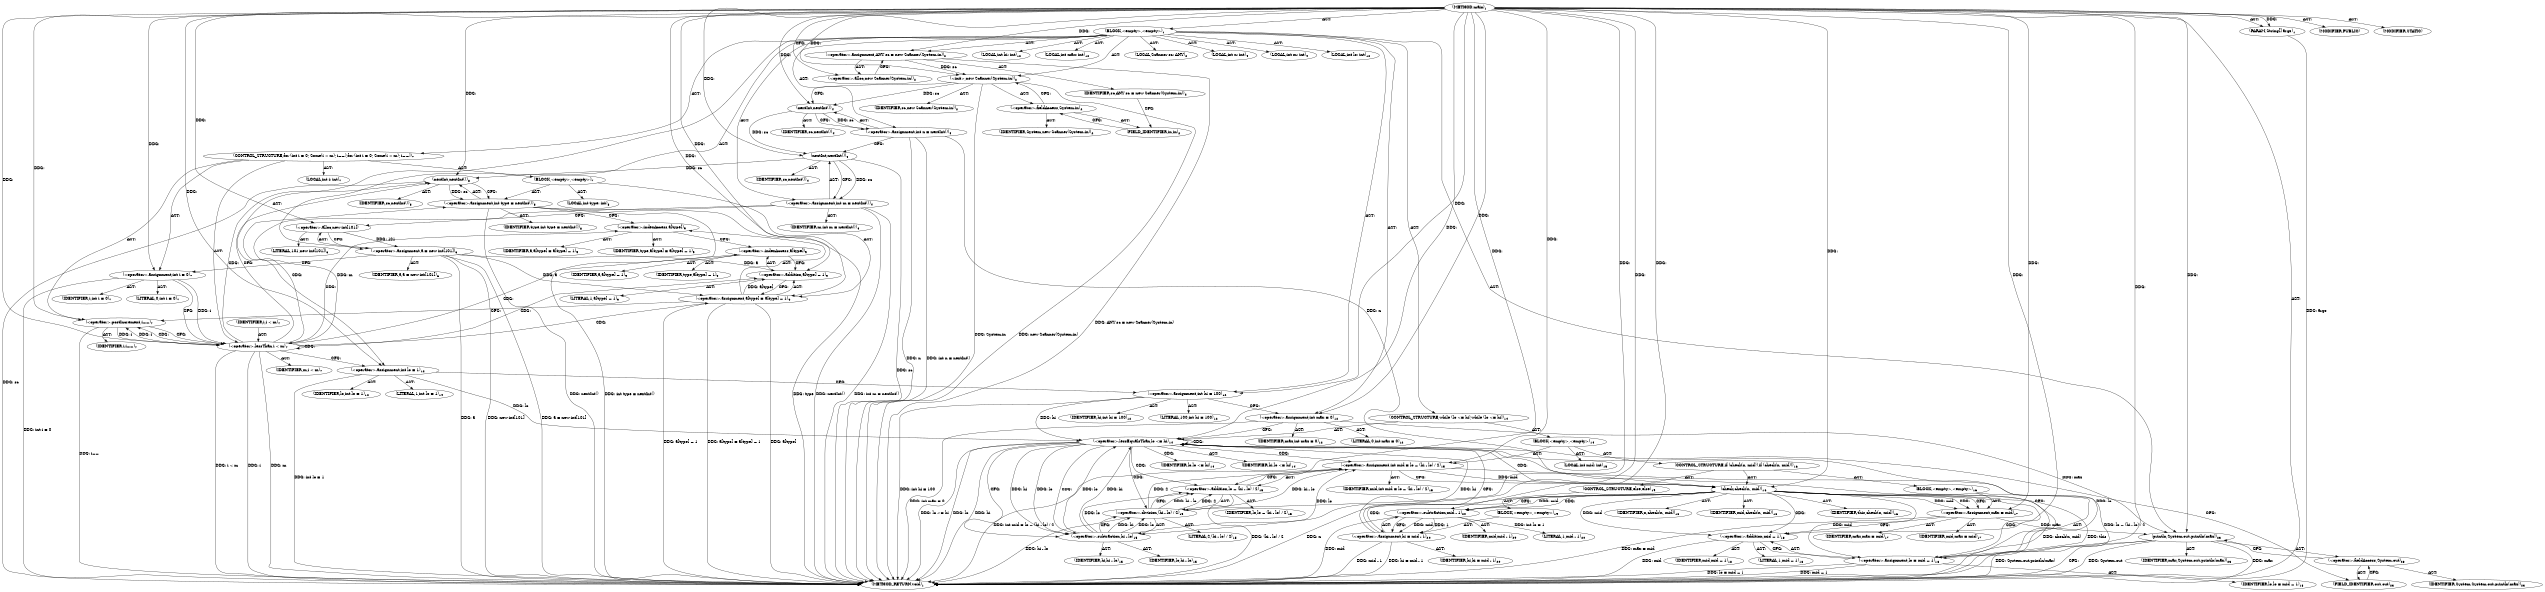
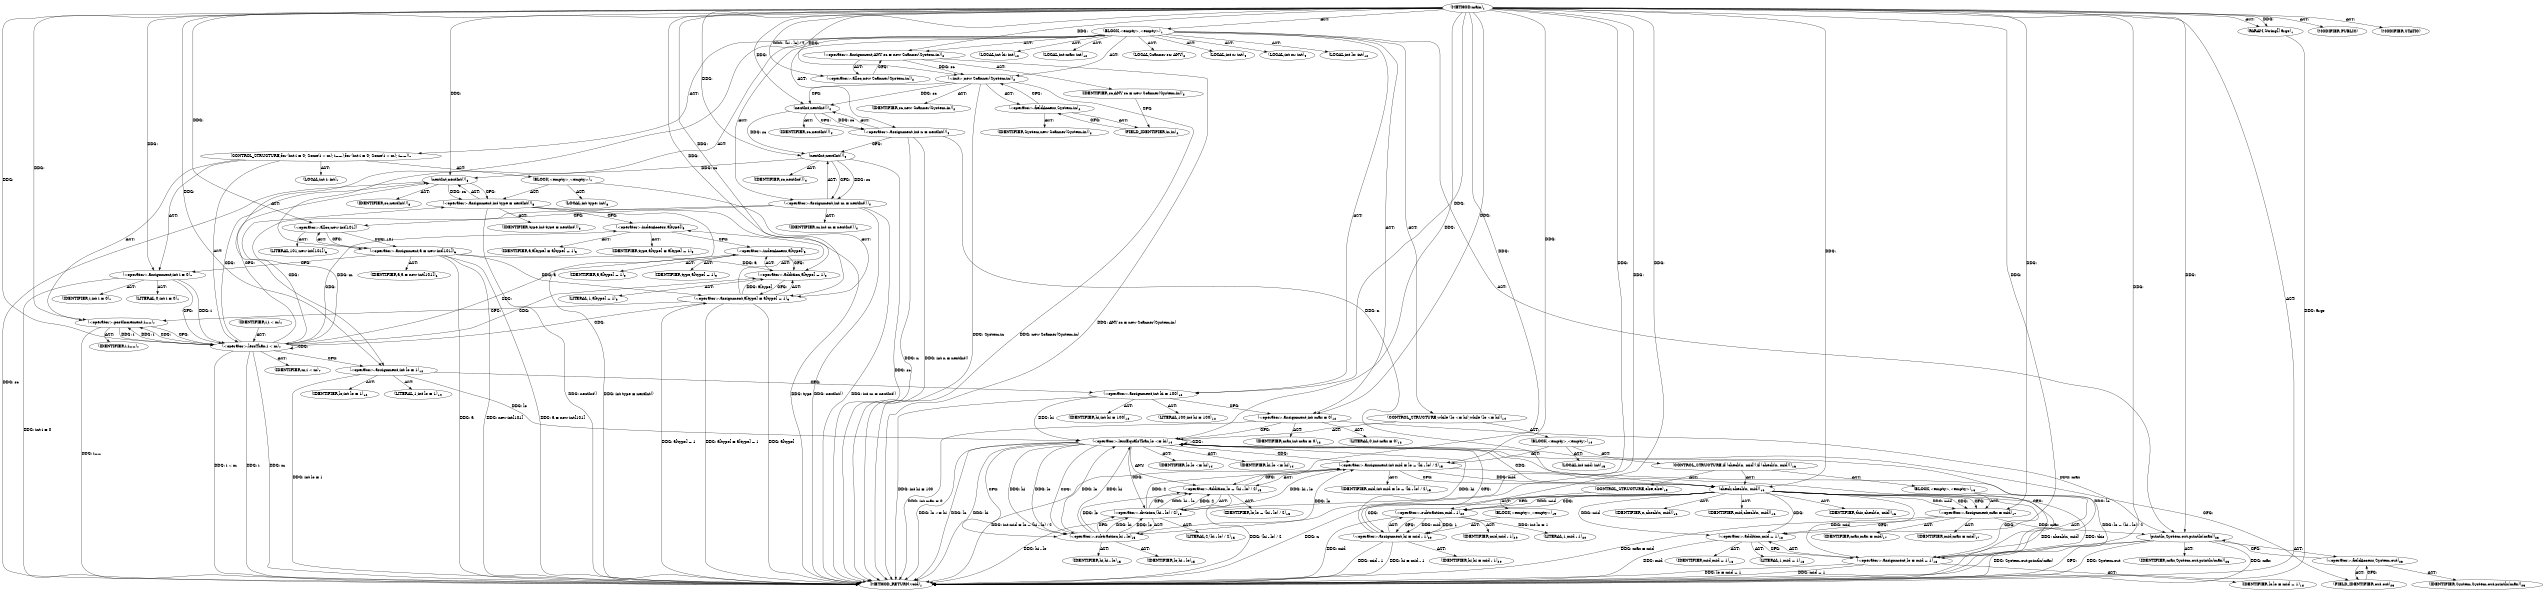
(801, 43) -> (789, 43)
(1170, 454) -> (1168, 454)
(1142, 466) -> (1140, 466)
